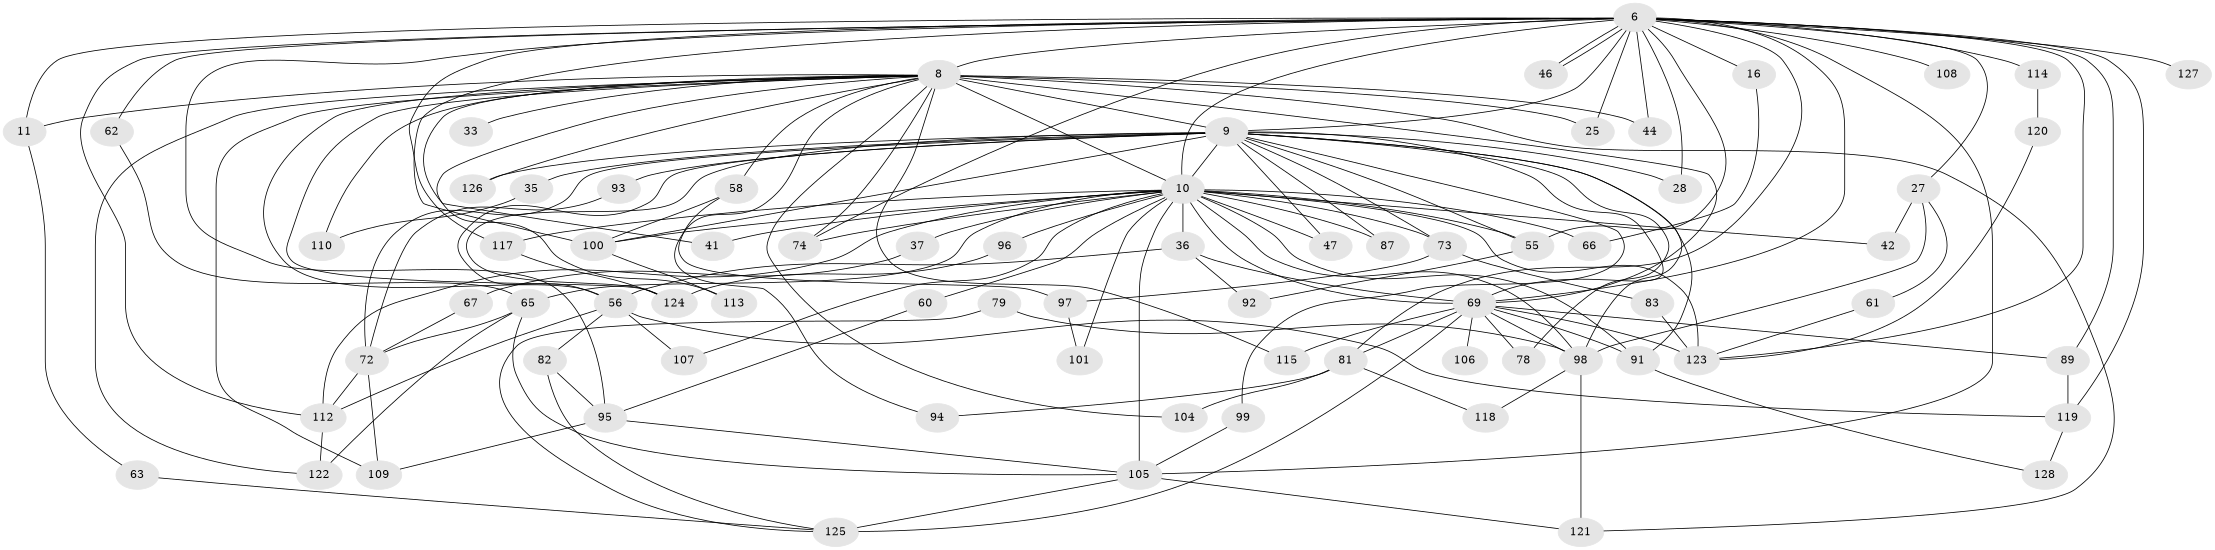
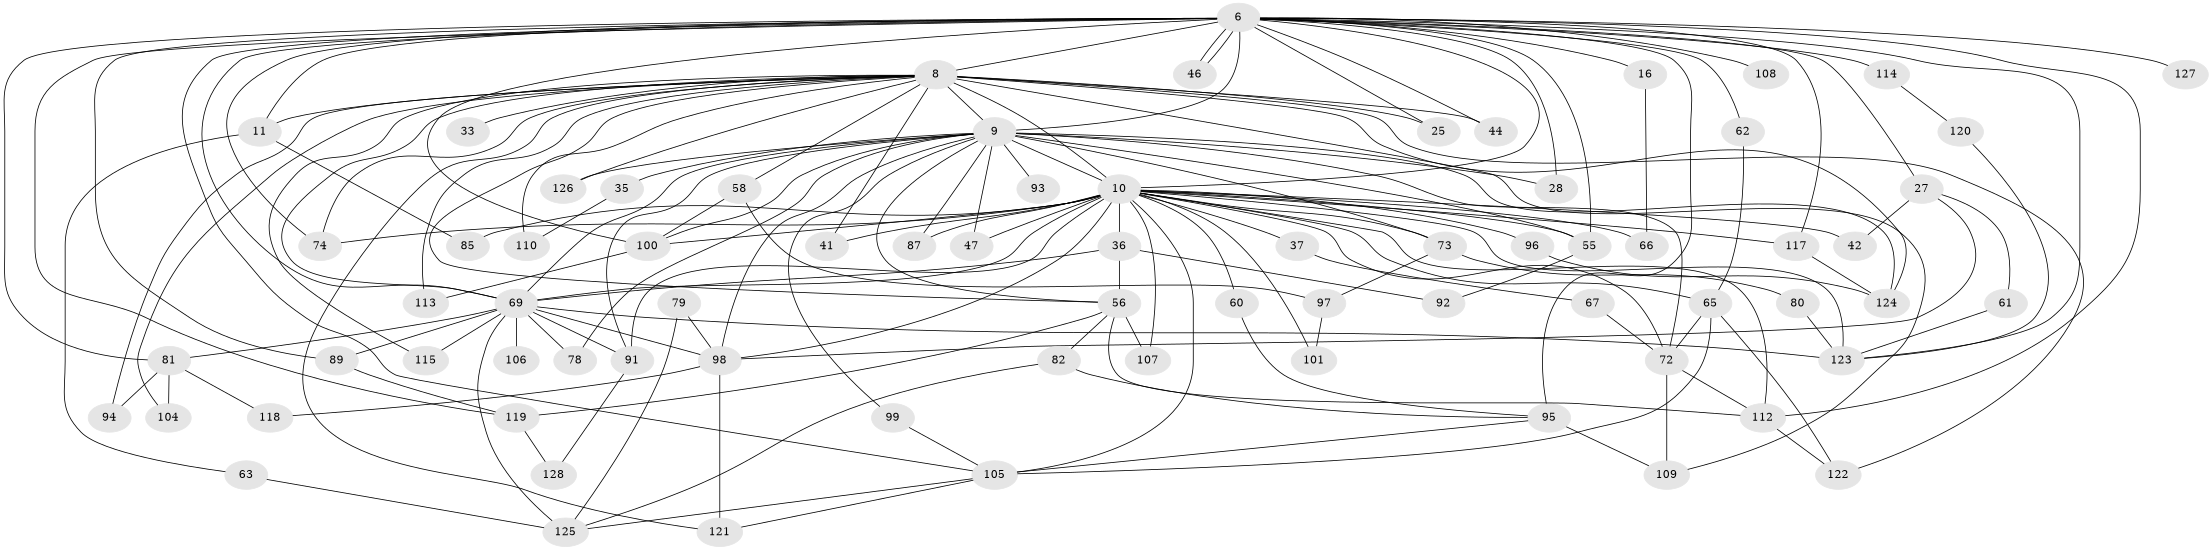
(425, 226) -> (1354, 261)
none -> (468, 246)
(1652, 303) -> (1798, 303)
